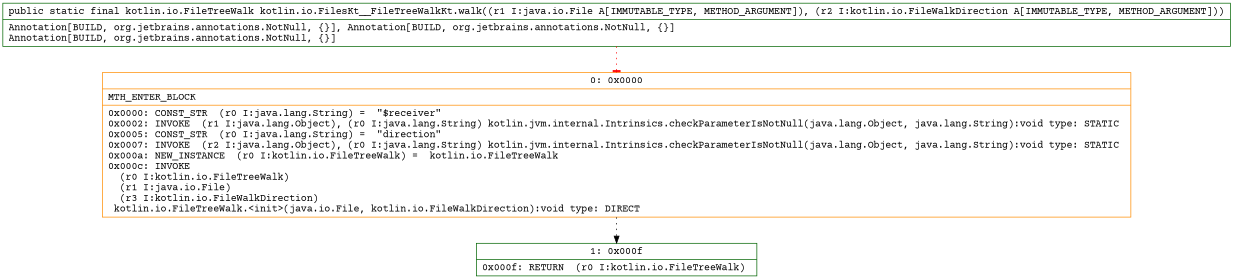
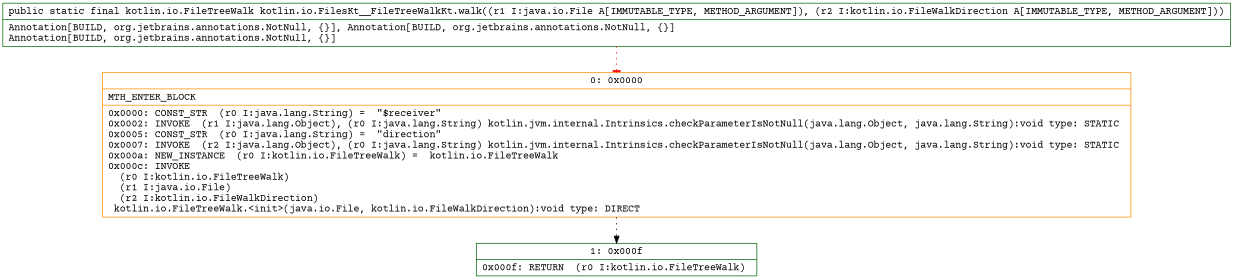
(214, 198) -> (214, 198)
